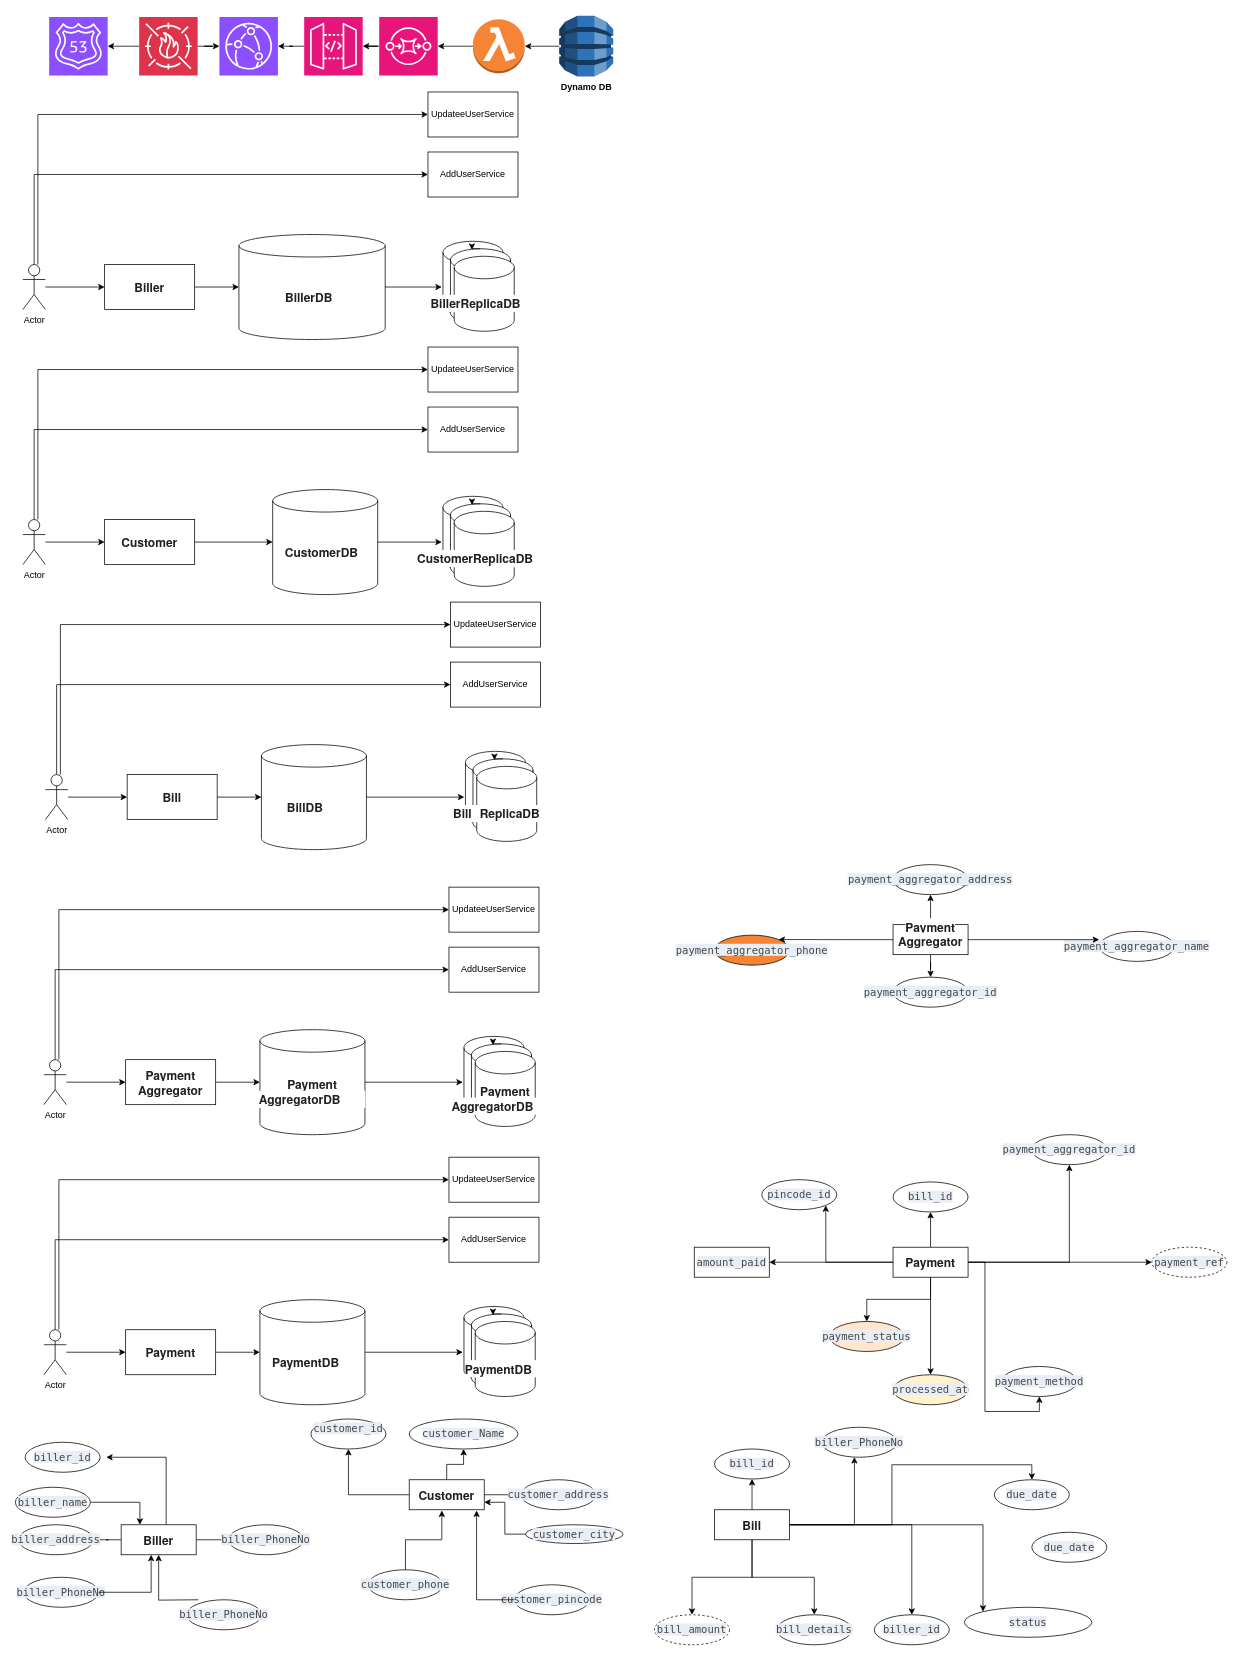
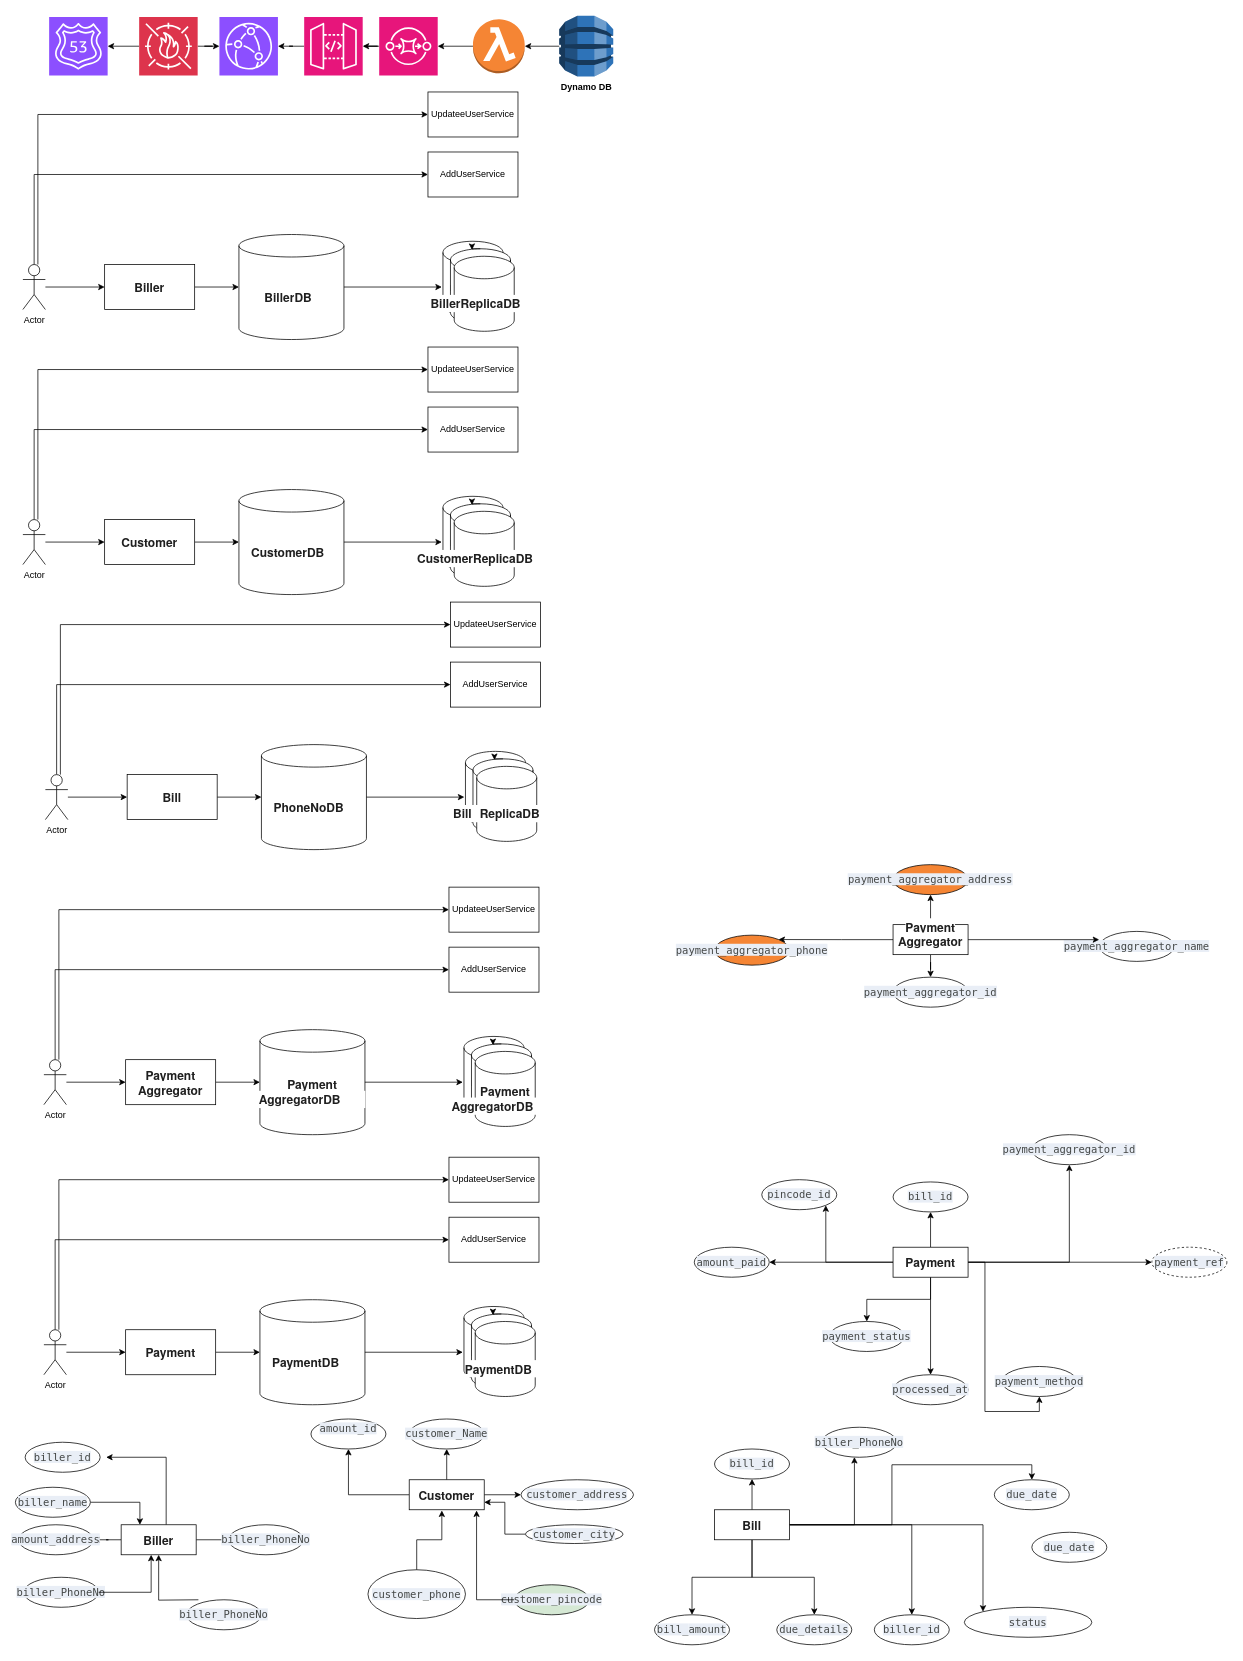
(312, 287) -> (291, 287)
(325, 542) -> (291, 542)
(314, 807) -> (314, 807)
(930, 879) -> (930, 879)
(732, 1262) -> (732, 1262)
(867, 1336) -> (867, 1336)
(930, 1389) -> (930, 1389)
(348, 1434) -> (348, 1434)
(464, 1434) -> (447, 1434)
(558, 1494) -> (577, 1494)
(56, 1539) -> (56, 1539)
(405, 1584) -> (417, 1594)
(552, 1599) -> (552, 1599)
(692, 1629) -> (692, 1629)
(814, 1629) -> (814, 1629)
